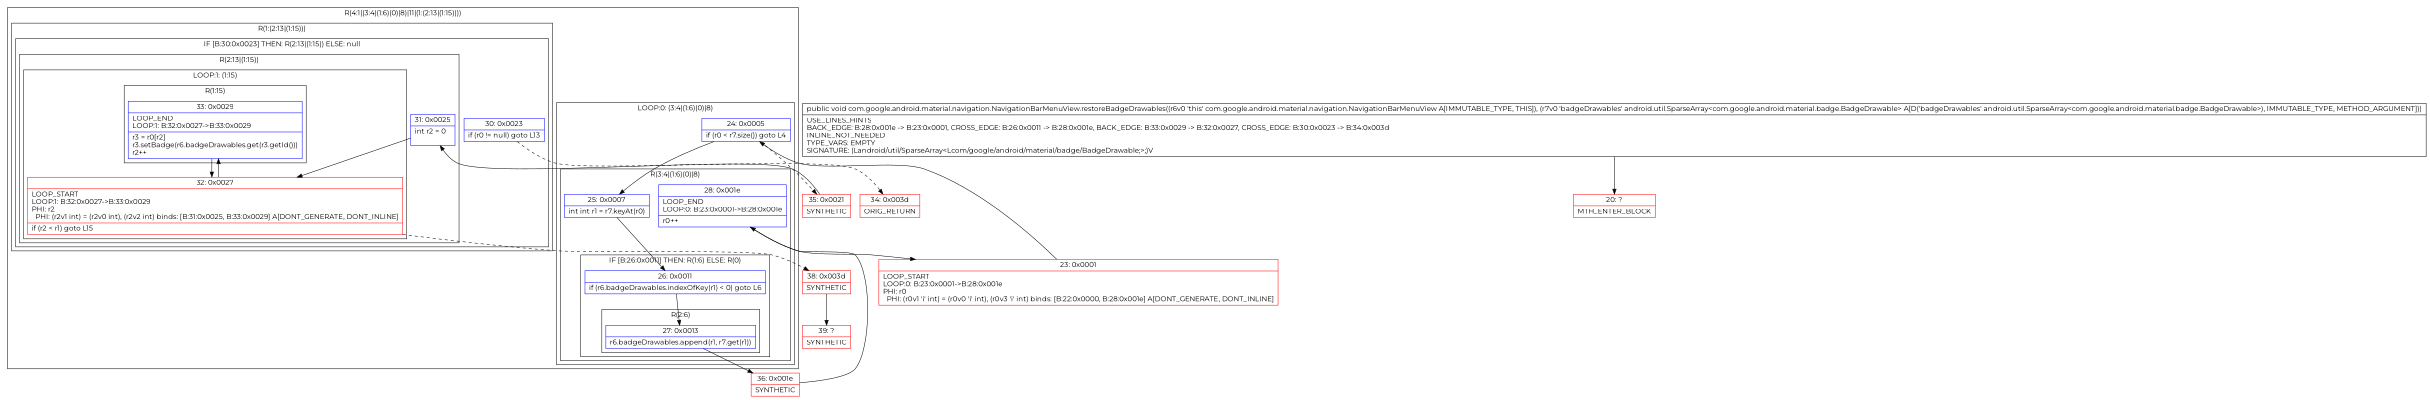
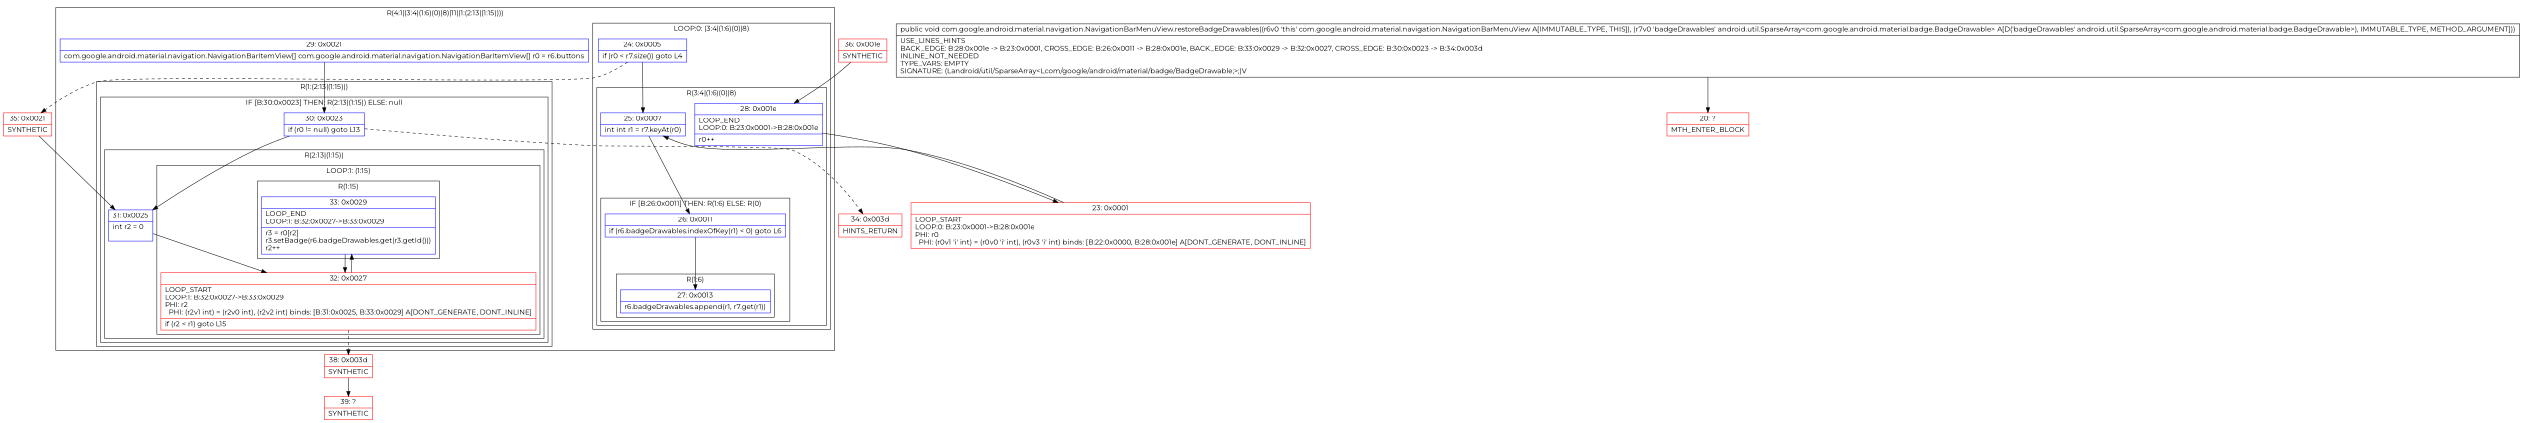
none -> (324, 51)
(922, 169) -> (870, 147)
none -> (218, 170)
(890, 211) -> (870, 231)
(681, 315) -> (695, 280)
(726, 360) -> none
